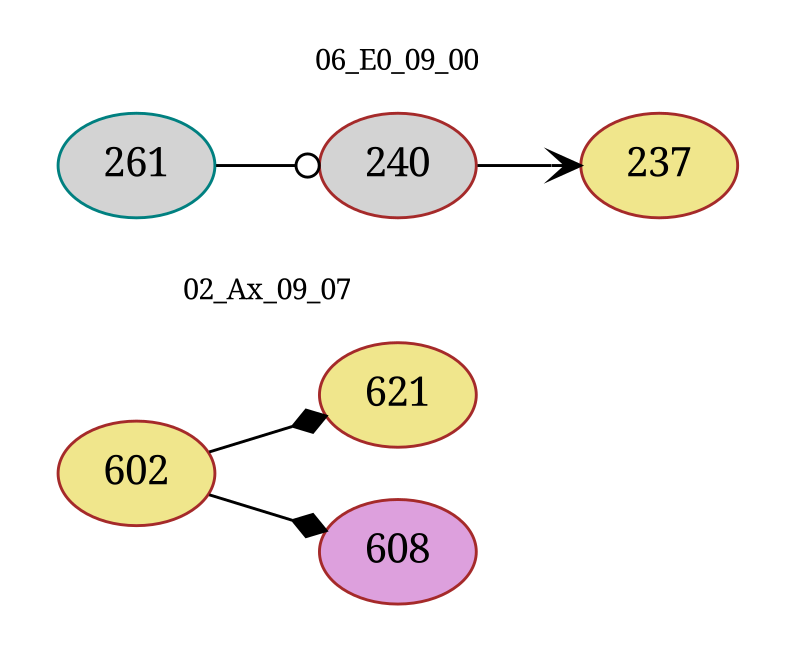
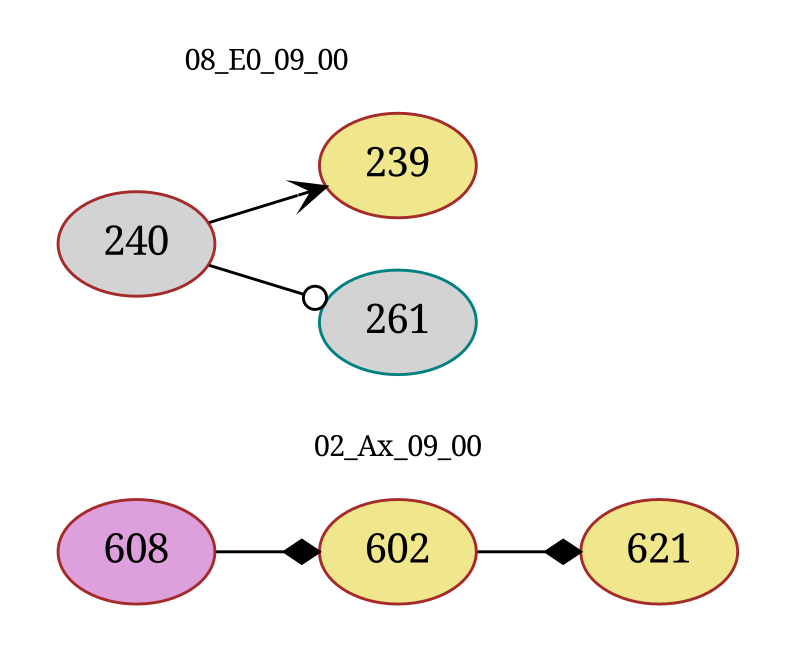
(398, 62) -> (267, 62)
(256, 166) -> (256, 280)
(659, 166) -> (398, 166)
(267, 292) -> (398, 449)
(251, 508) -> (250, 552)
